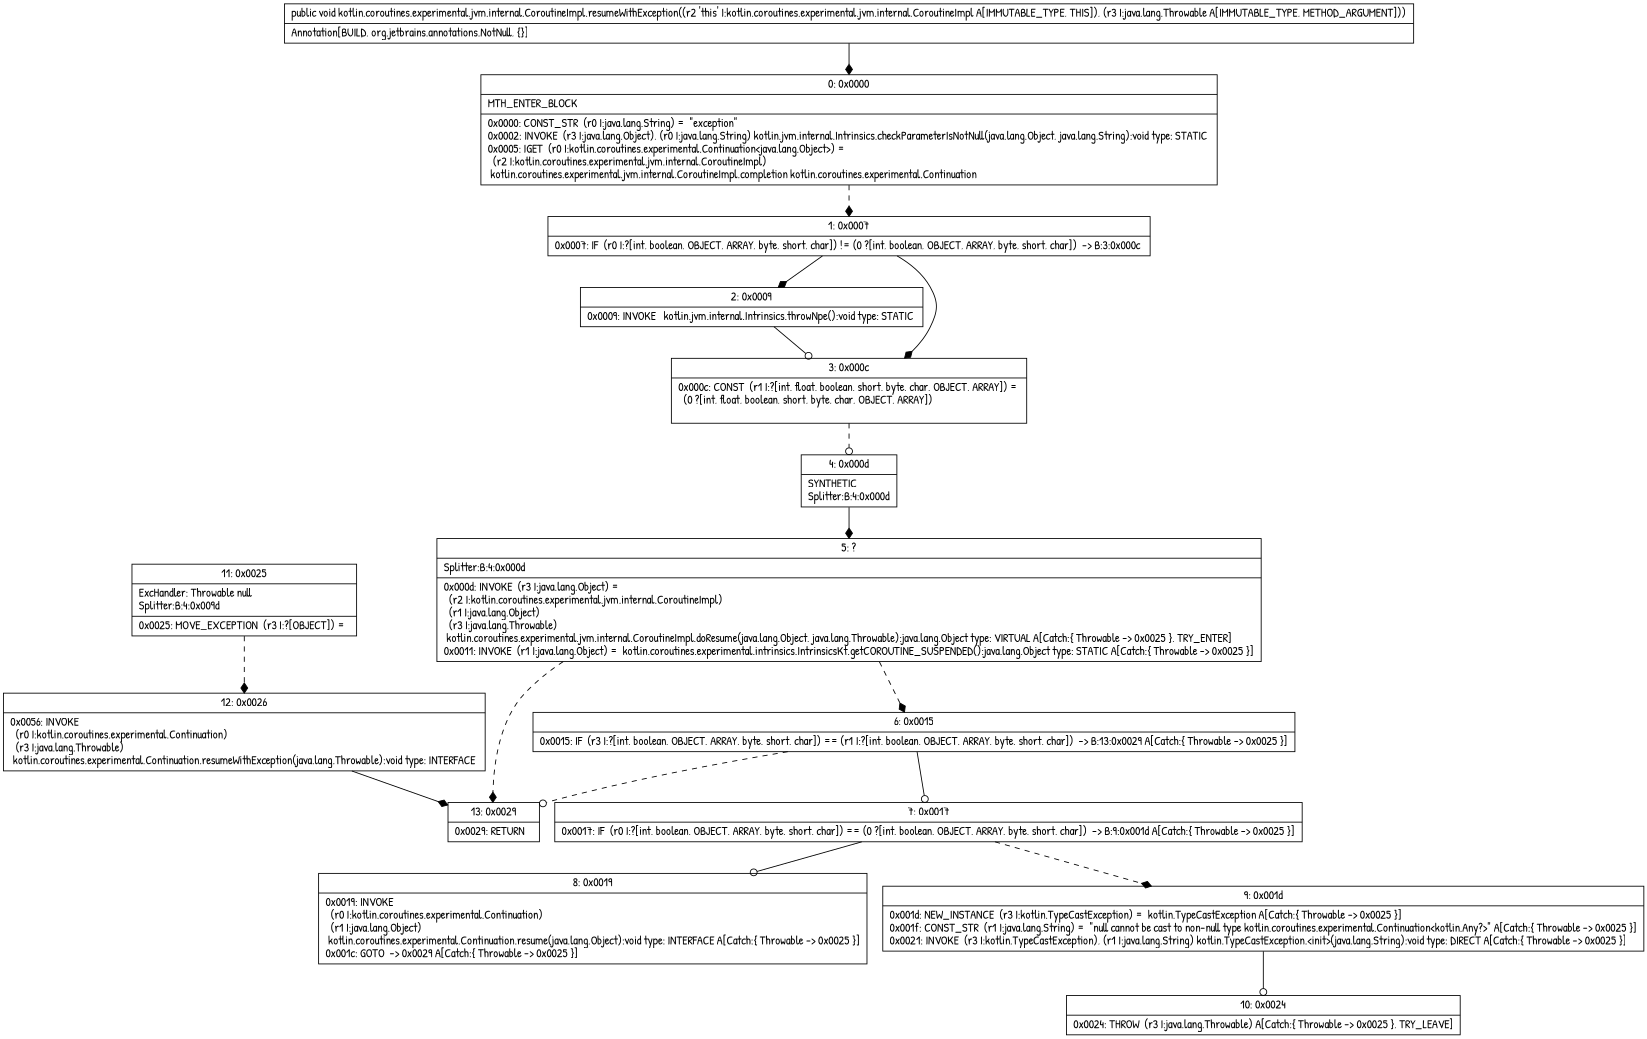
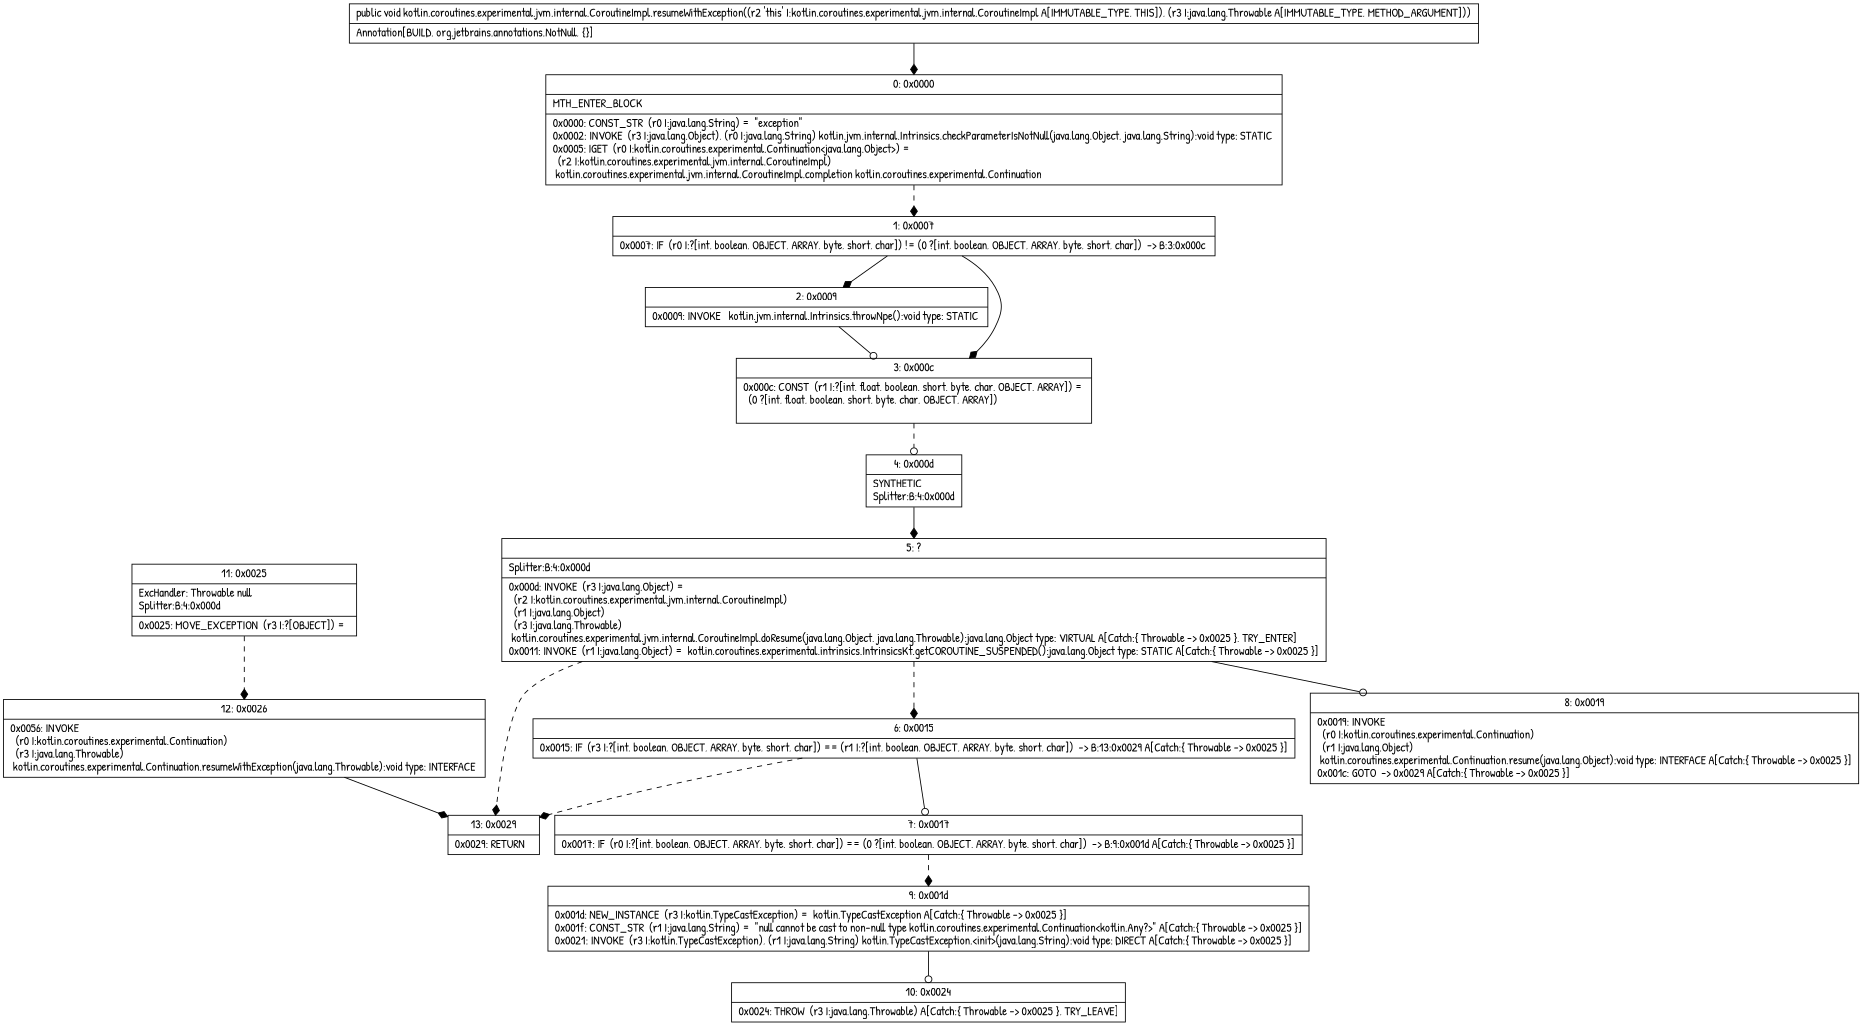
(179, 606) -> (180, 606)
(666, 774) -> (675, 784)
(809, 857) -> (1286, 677)
